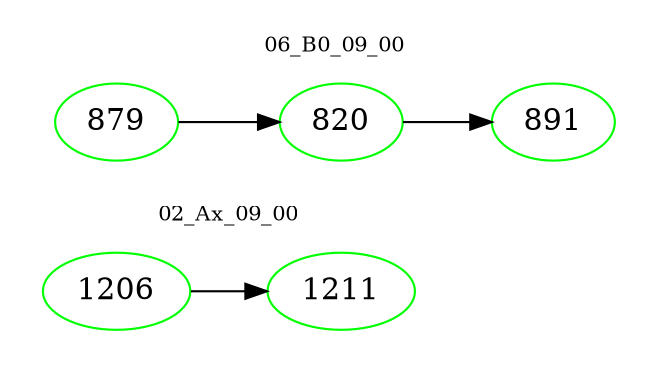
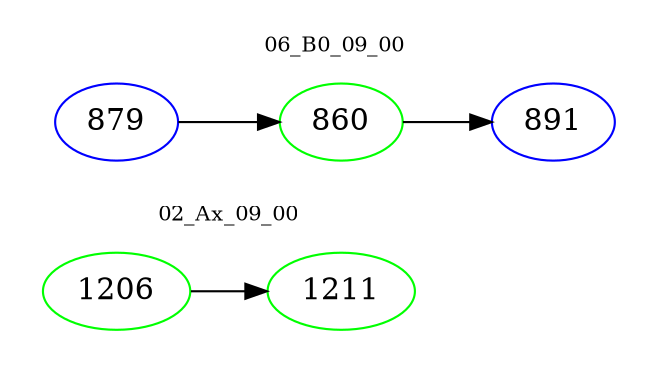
(117, 122) -> (117, 122)
(341, 122) -> (341, 122)
(553, 122) -> (553, 122)
